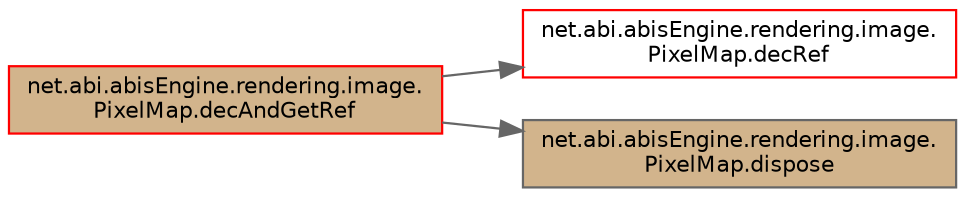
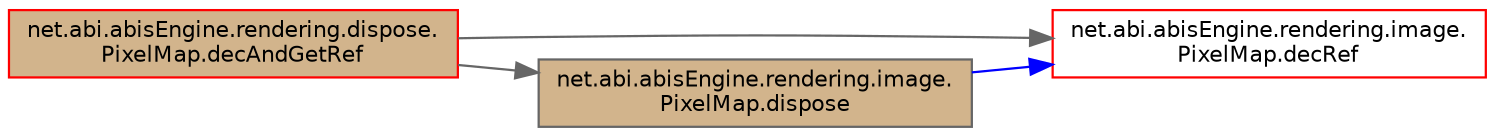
none -> (1001, 70)
(226, 100) -> (233, 44)
